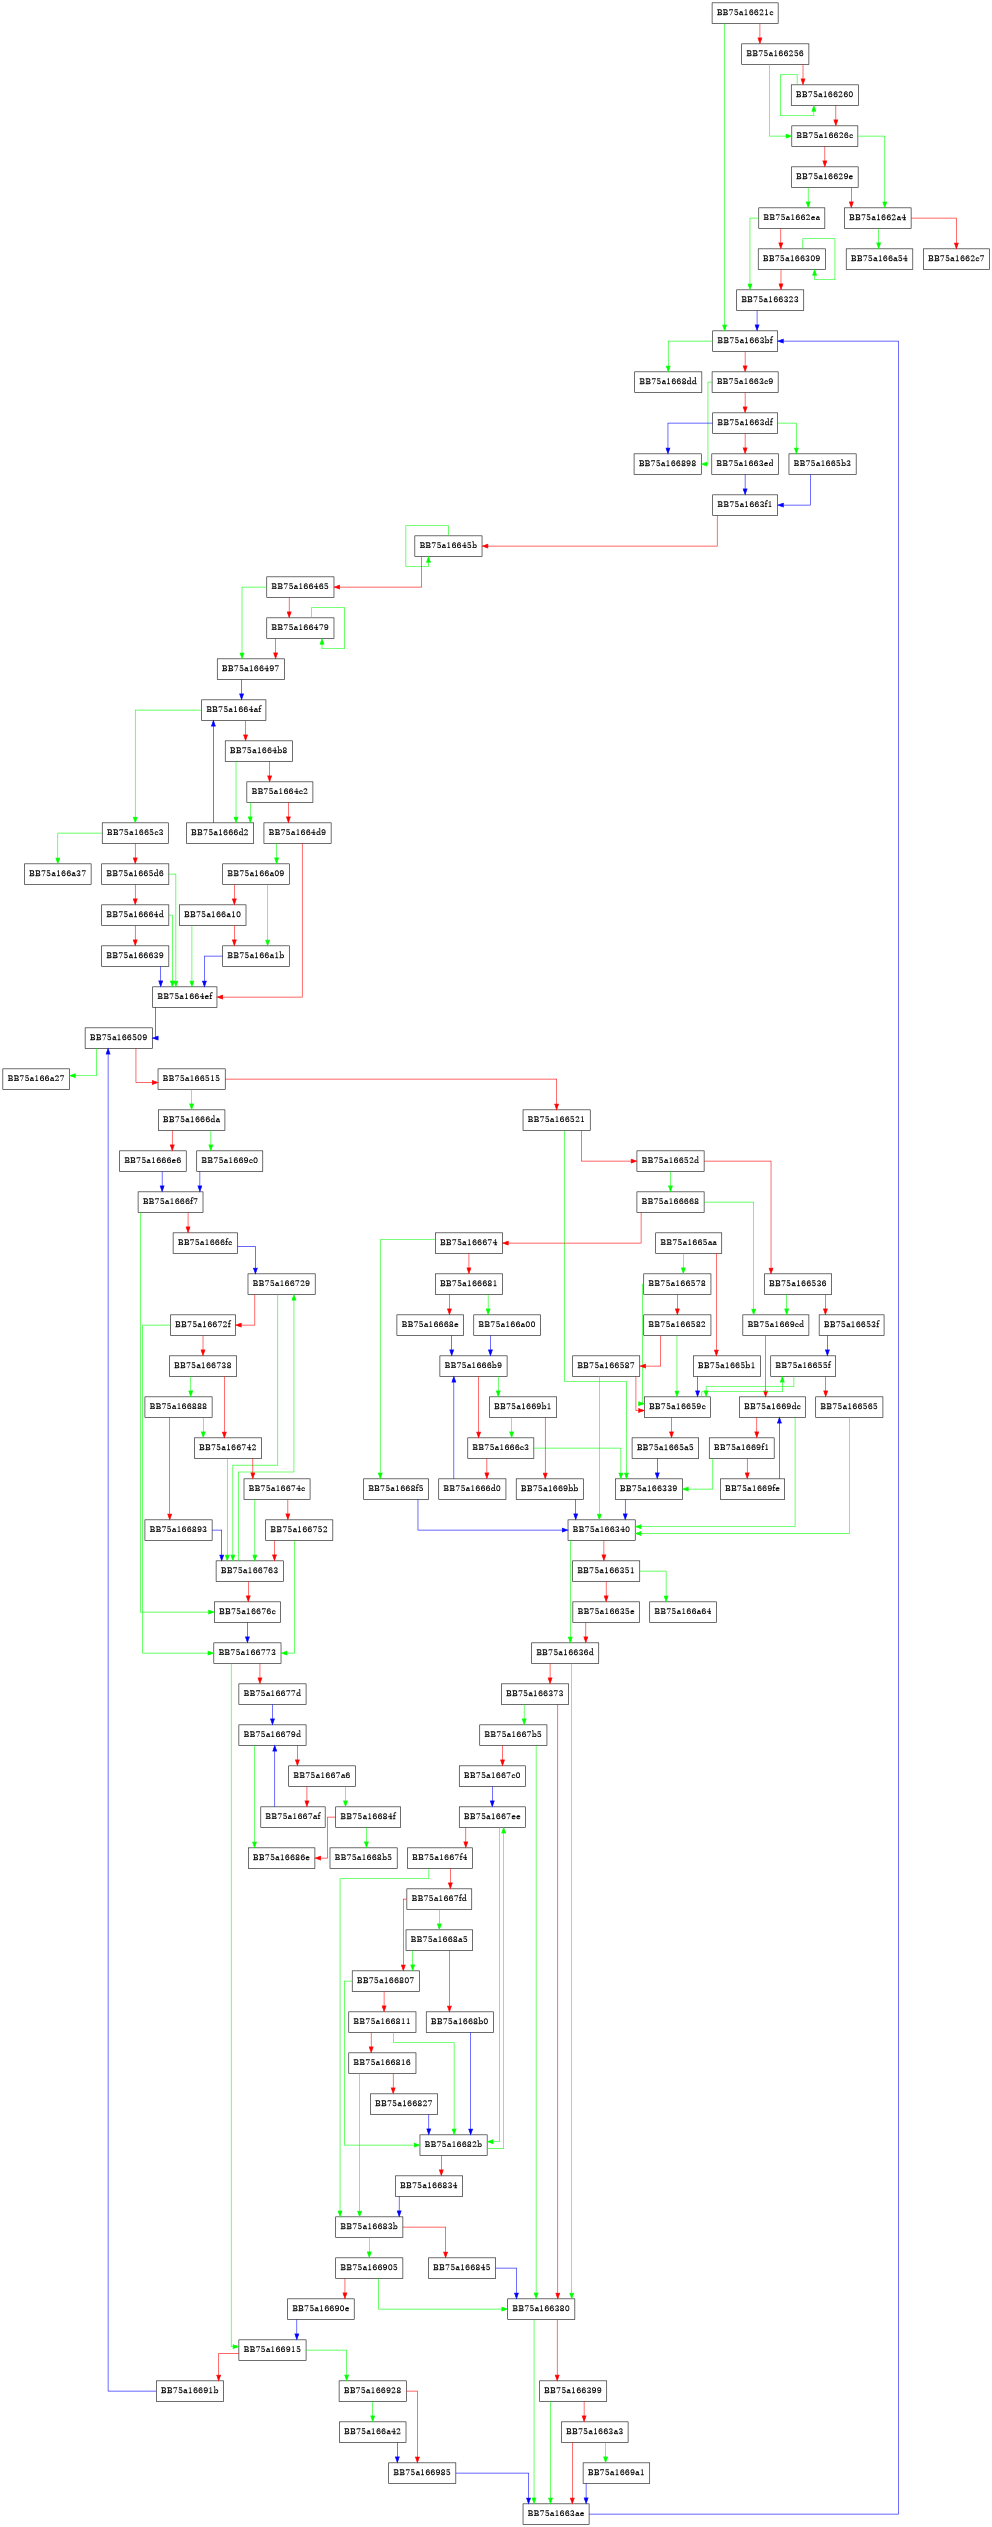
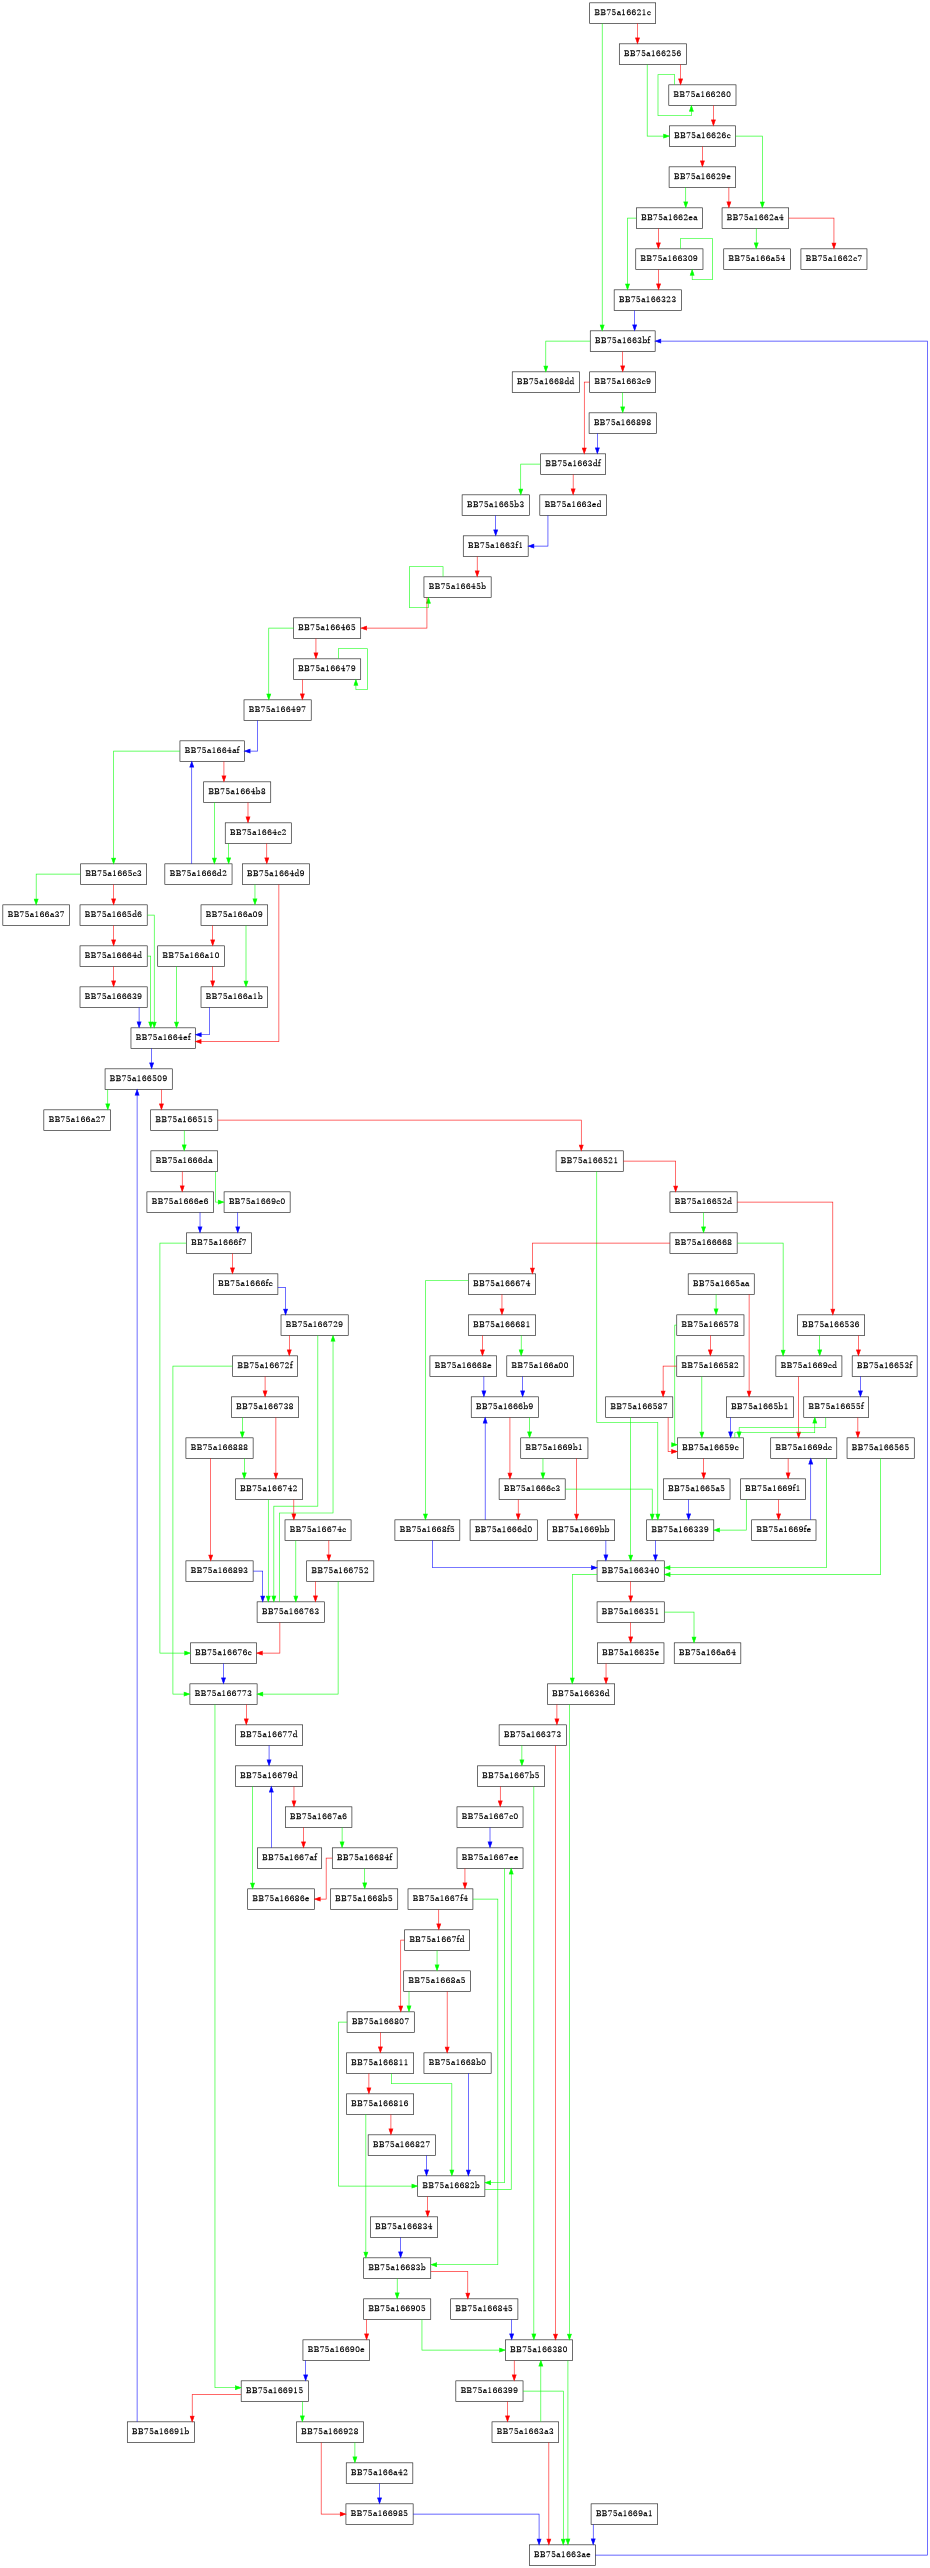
(678, 423) -> (597, 441)
(606, 2450) -> (541, 2395)
